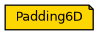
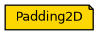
(49, 17) -> (49, 17)
